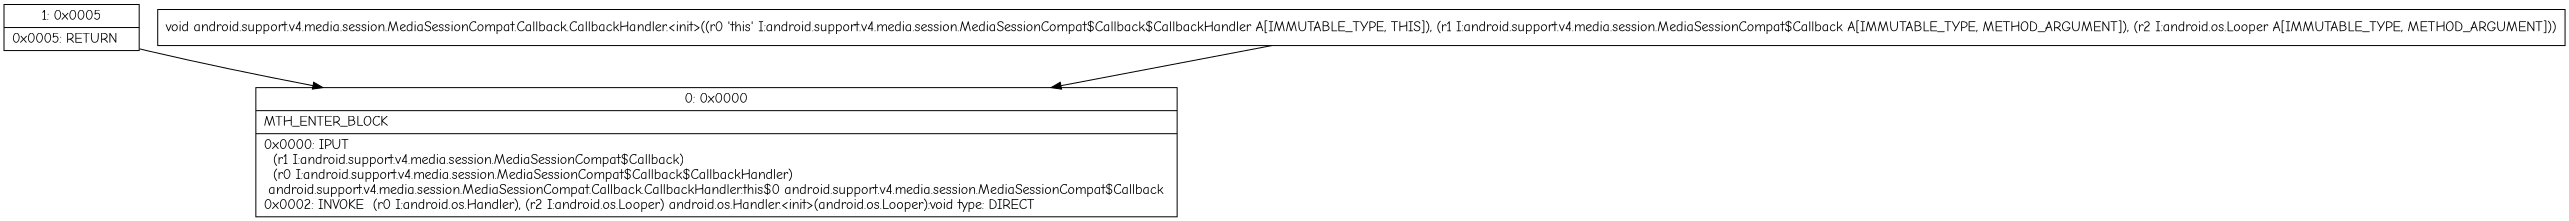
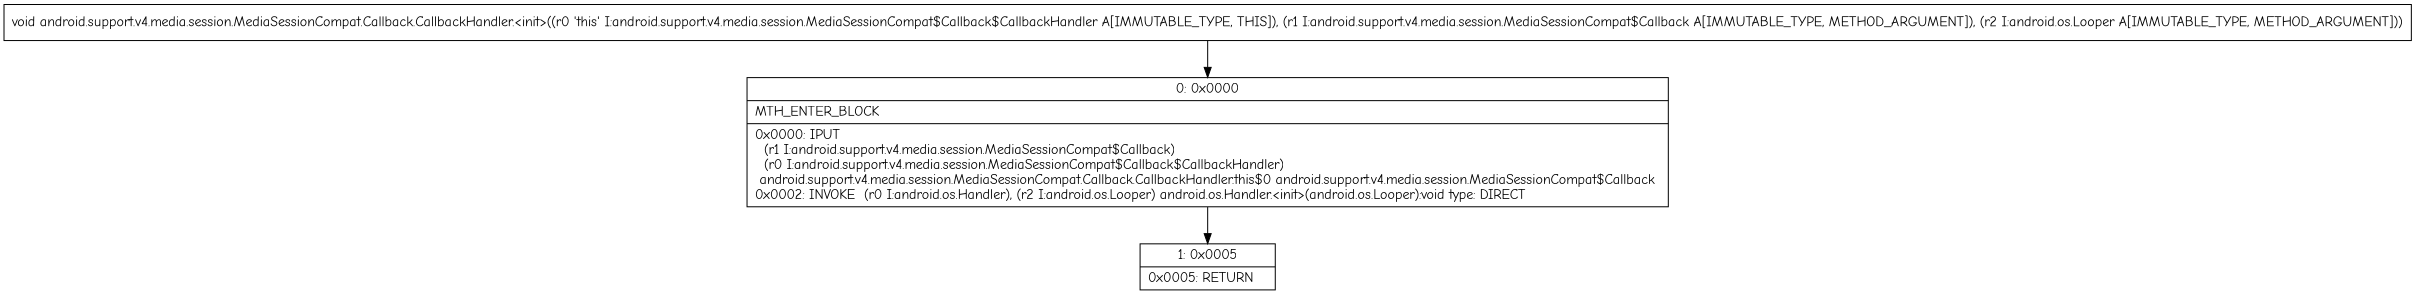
(226, 68) -> (1208, 220)
